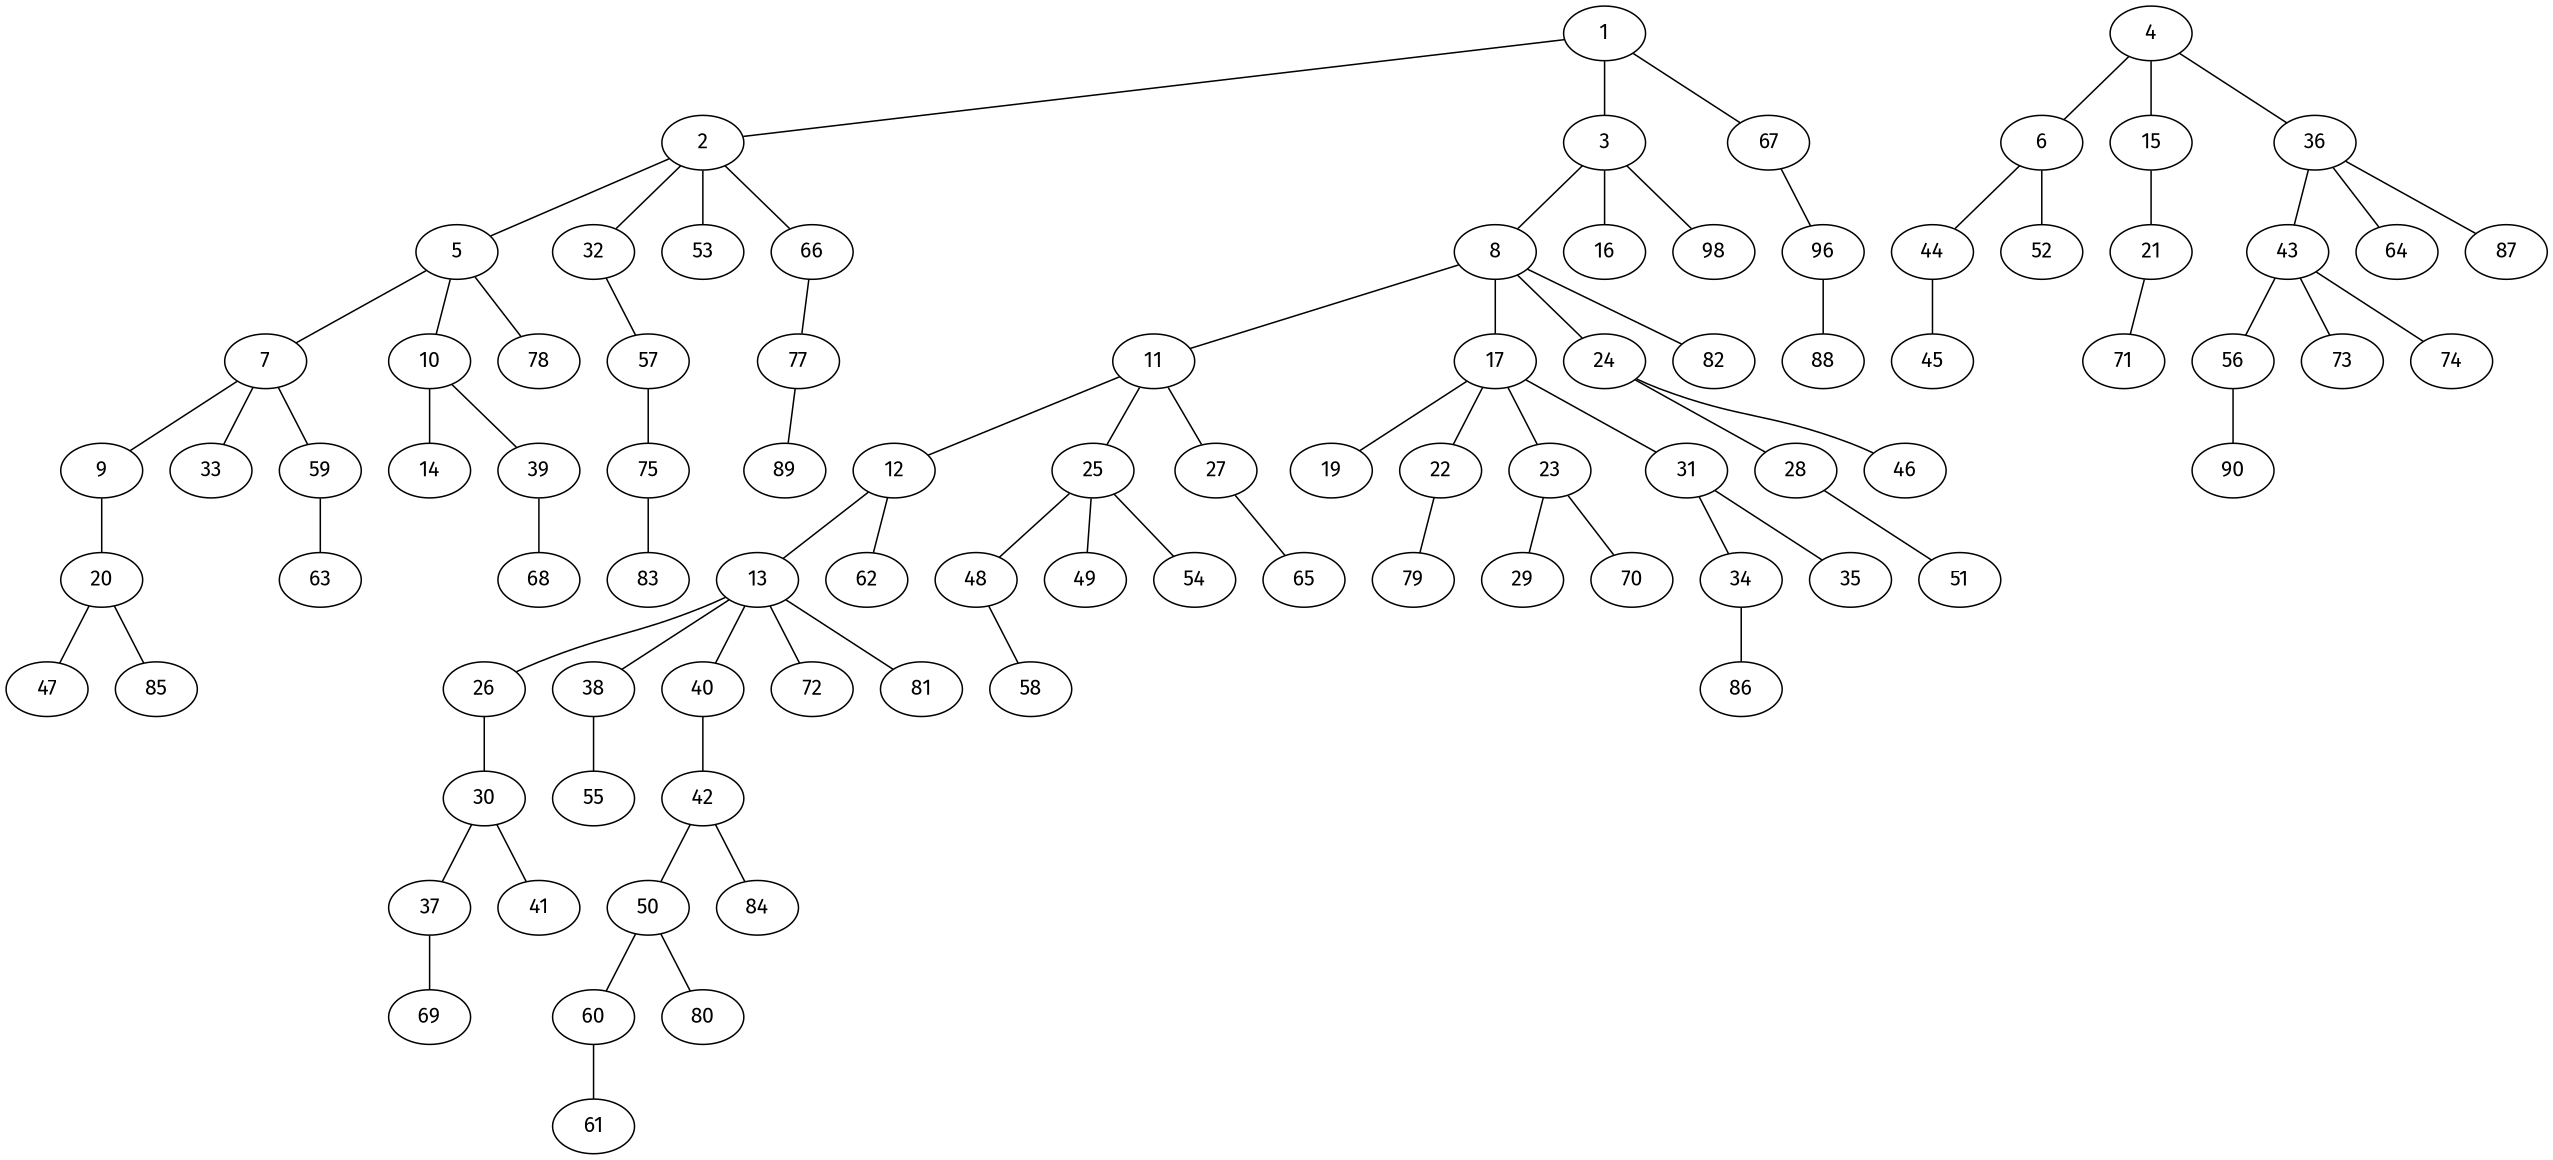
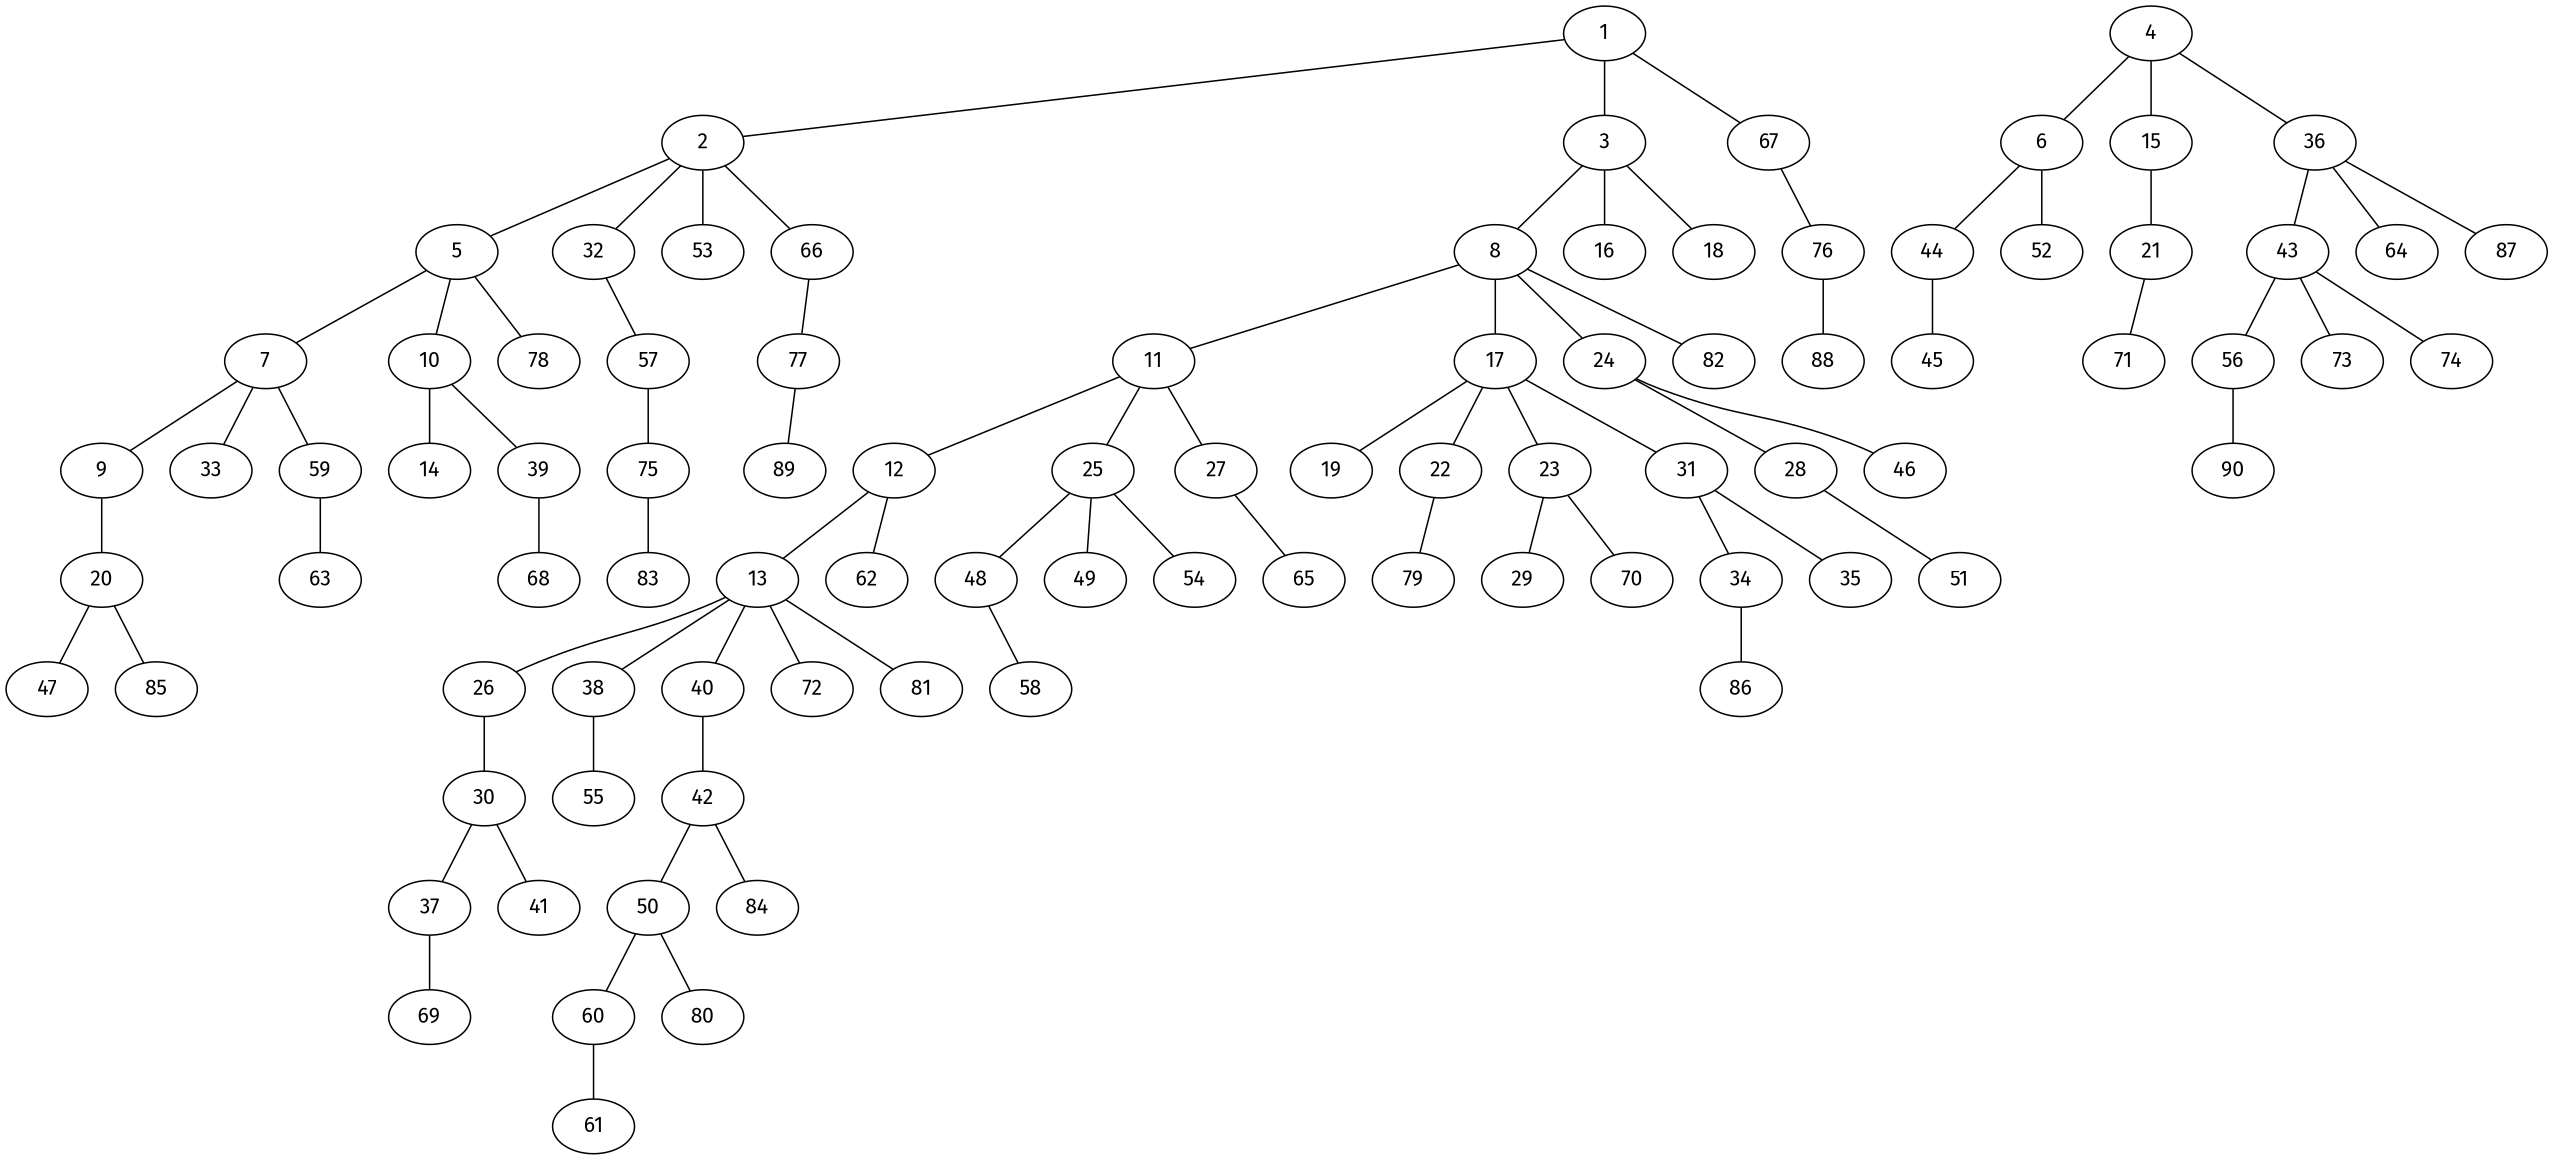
(1714, 252) -> (1714, 252)
(1823, 252) -> (1823, 252)
